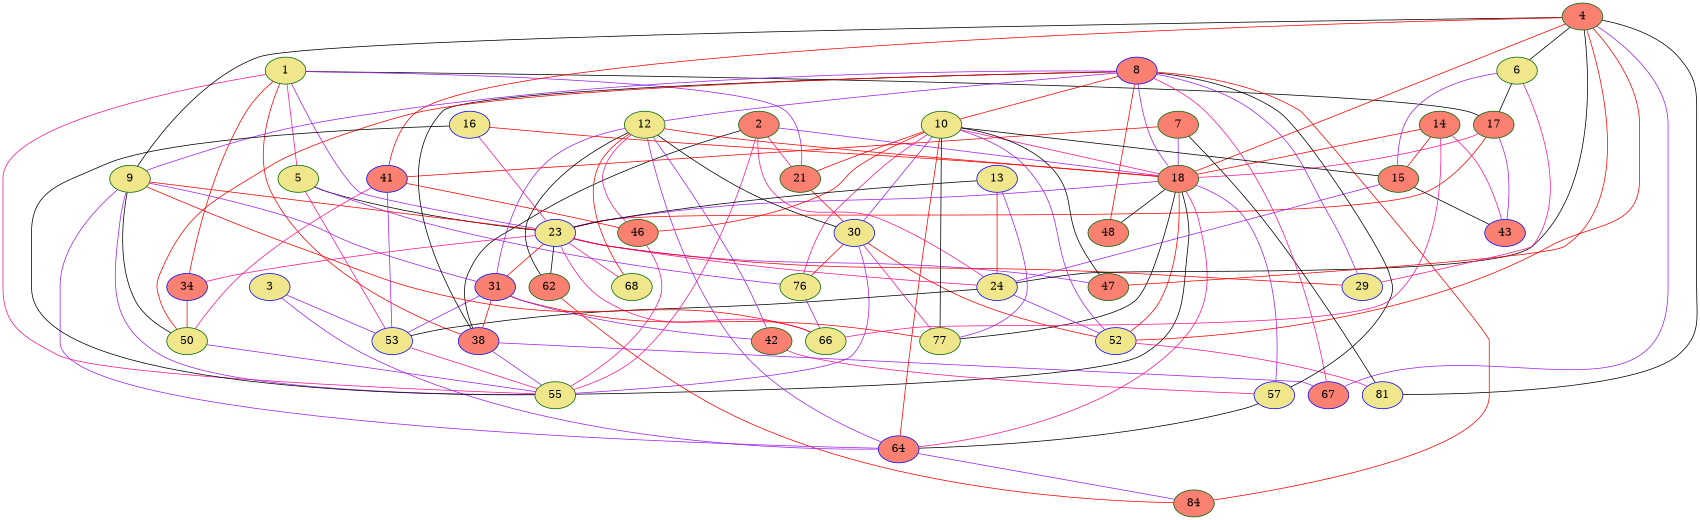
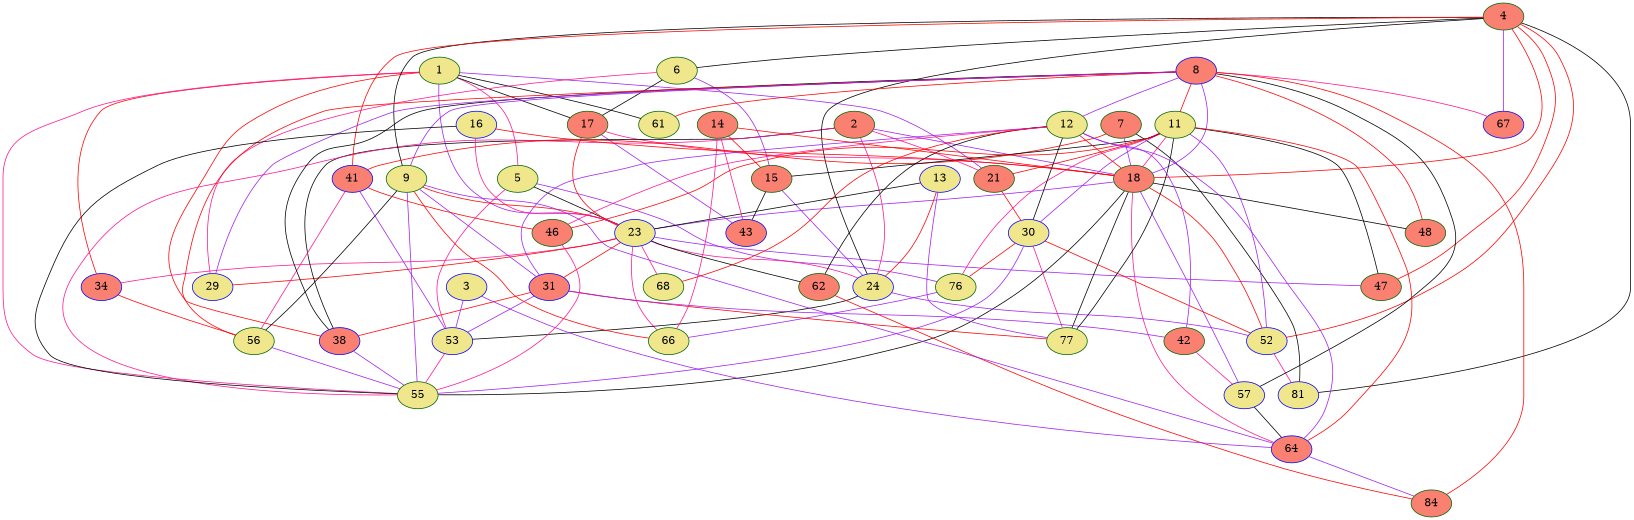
none -> (659, 125)
(941, 125) -> (1175, 125)
(187, 341) -> (254, 341)
(886, 362) -> none
